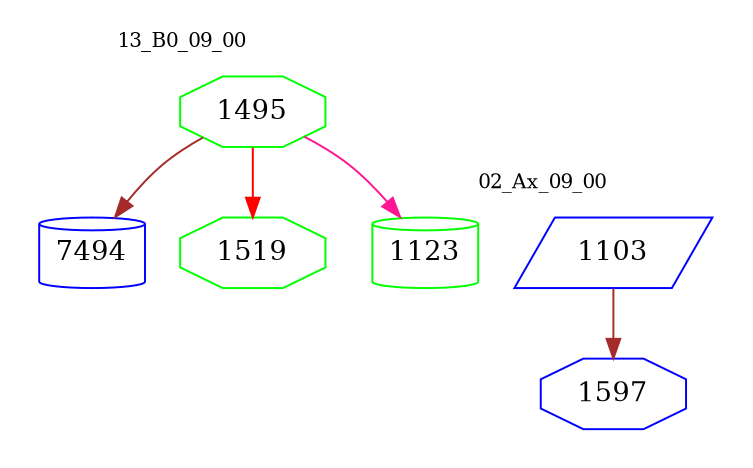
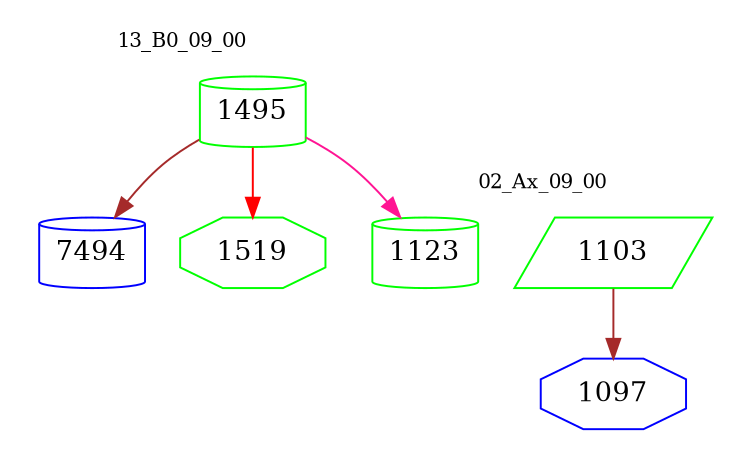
(253, 112) -> (253, 112)
(613, 253) -> (613, 253)
(613, 394) -> (613, 394)
